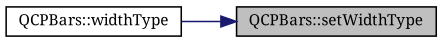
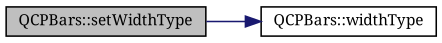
(201, 22) -> (226, 22)
